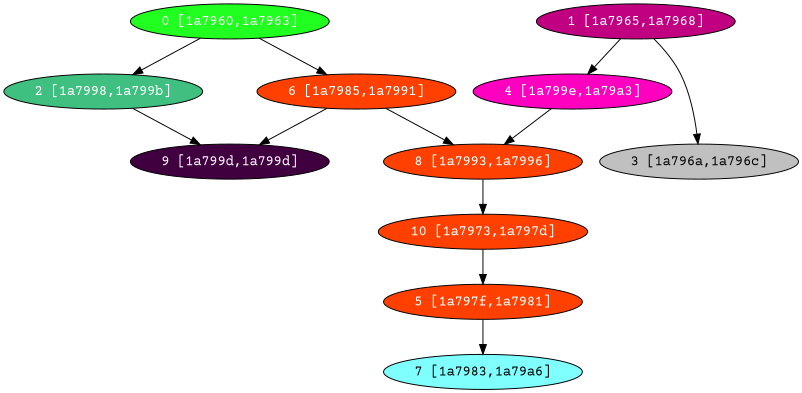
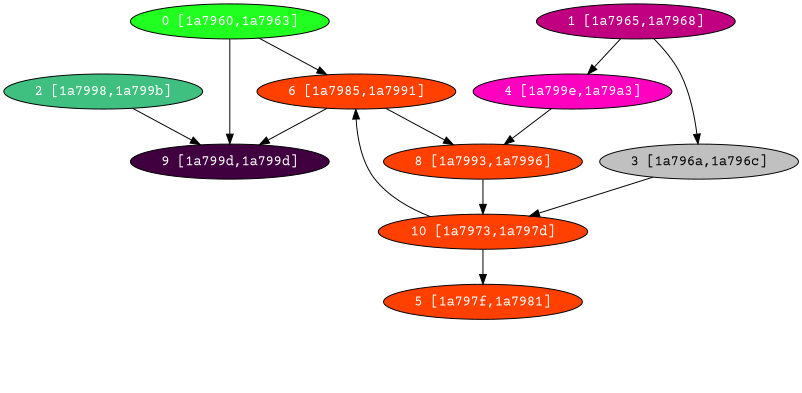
(171, 54) -> (230, 87)
none -> (376, 181)
none -> (596, 195)
(483, 372) -> none
